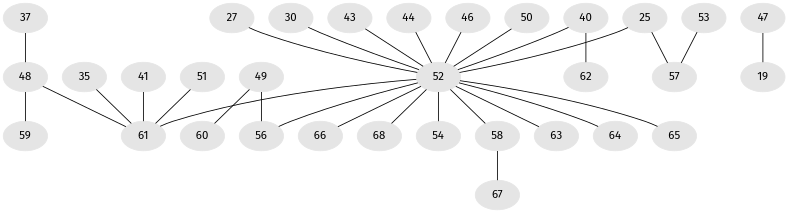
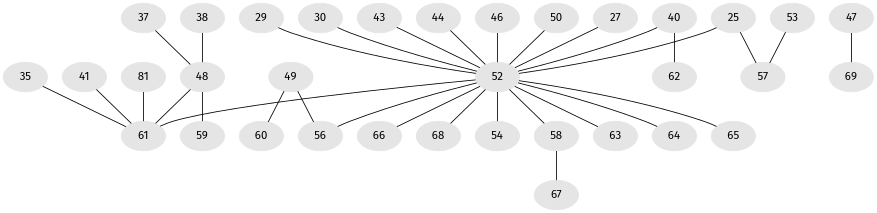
none -> (202, 18)
none -> (261, 18)
(202, 77) -> (143, 77)
(763, 77) -> (851, 77)
